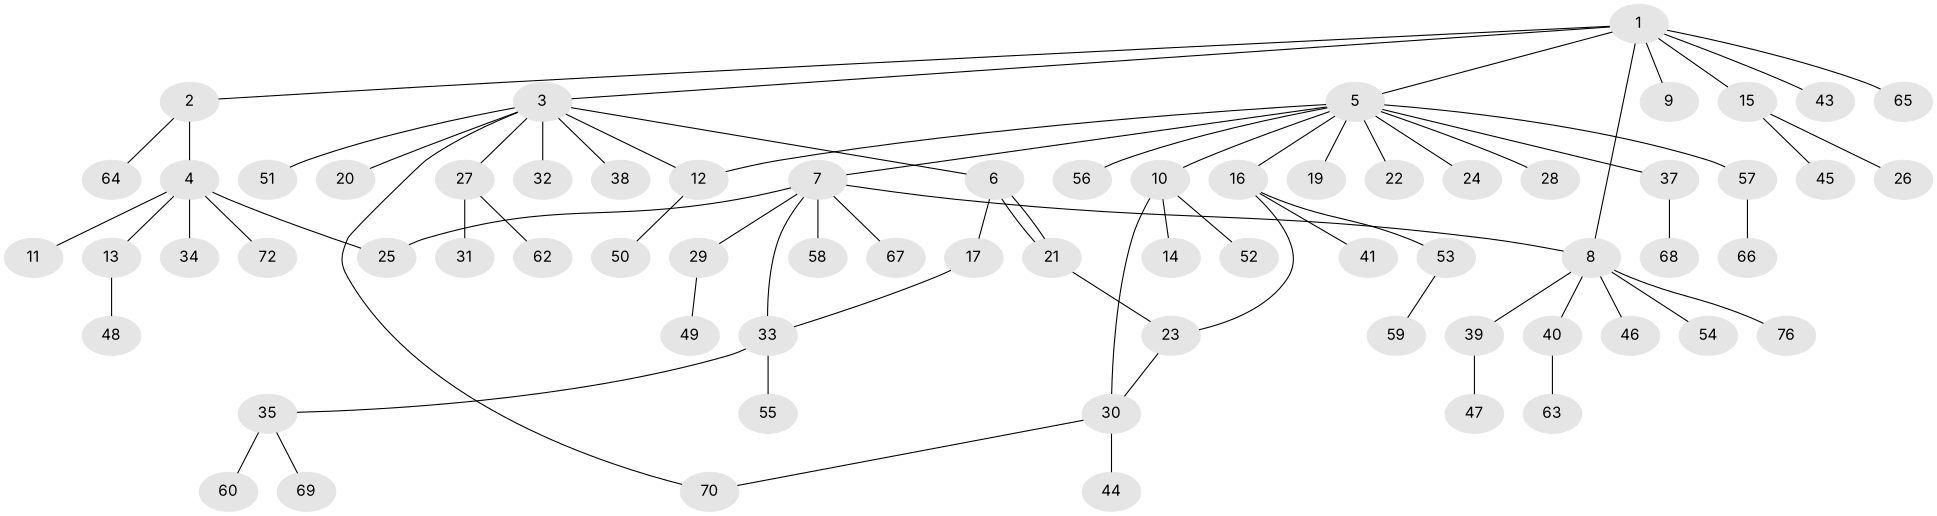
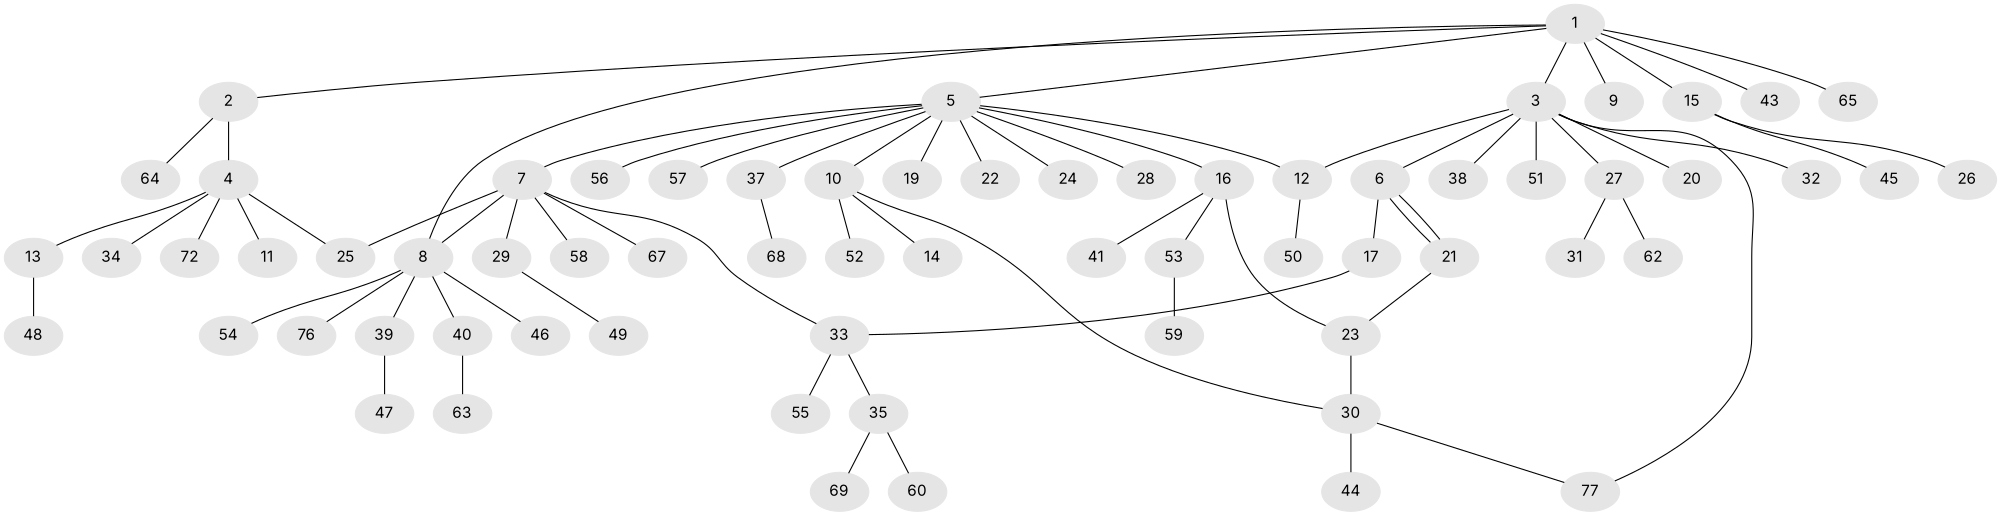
(1747, 258) -> none
(710, 492) -> (1590, 492)
